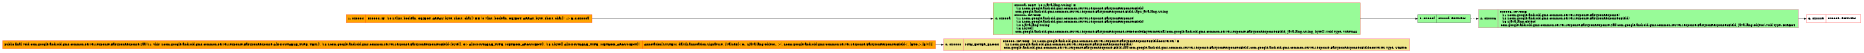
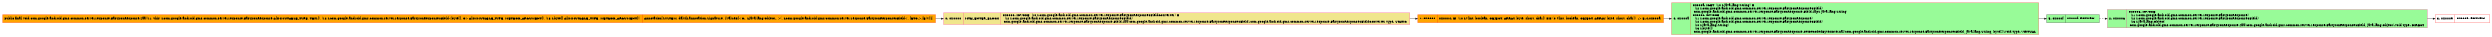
none -> (1413, 19)
